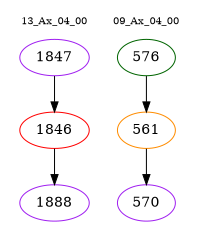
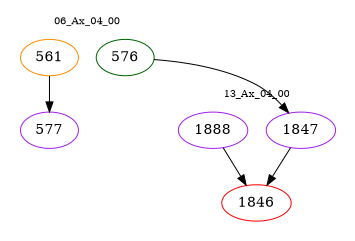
(146, 22) -> (87, 22)
(146, 89) -> (222, 71)
(55, 162) -> (232, 162)
(146, 203) -> (49, 130)
